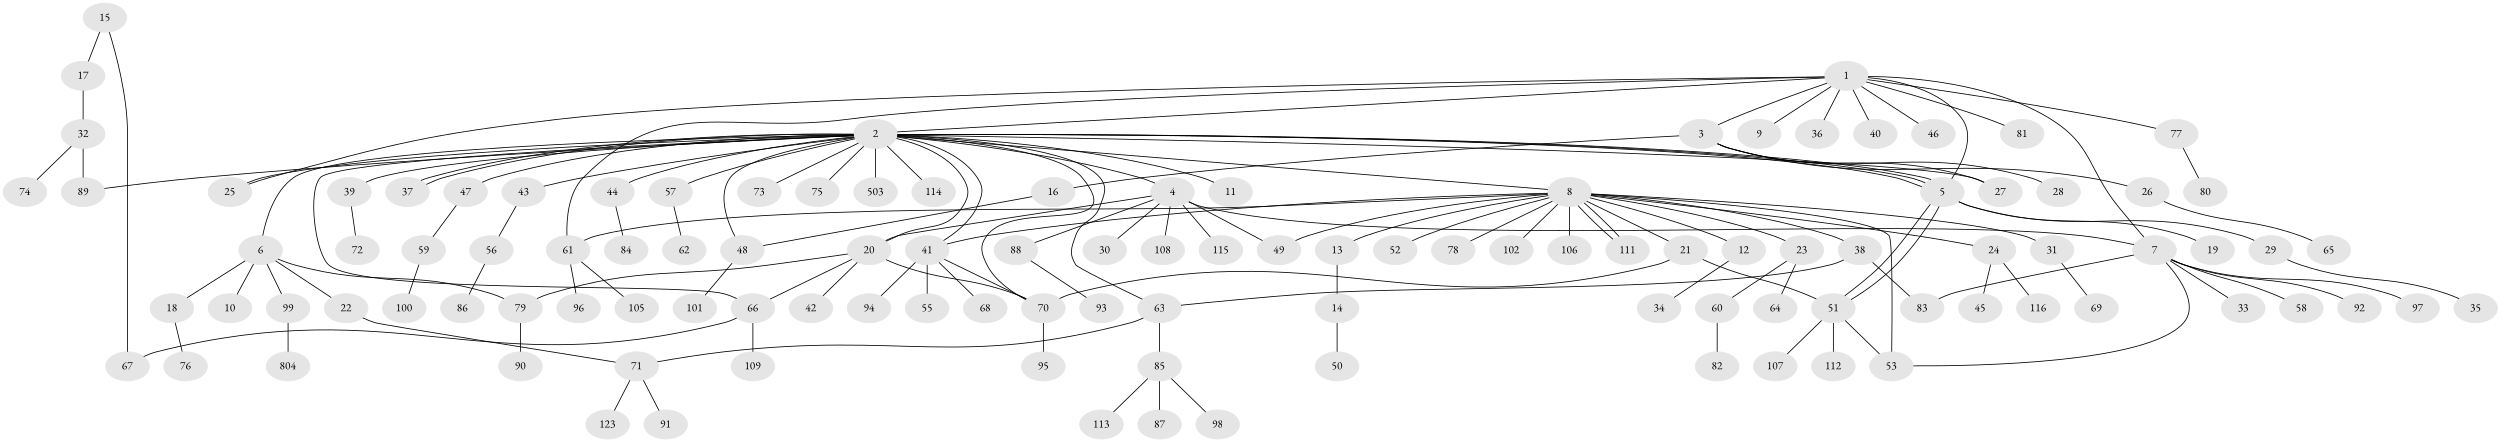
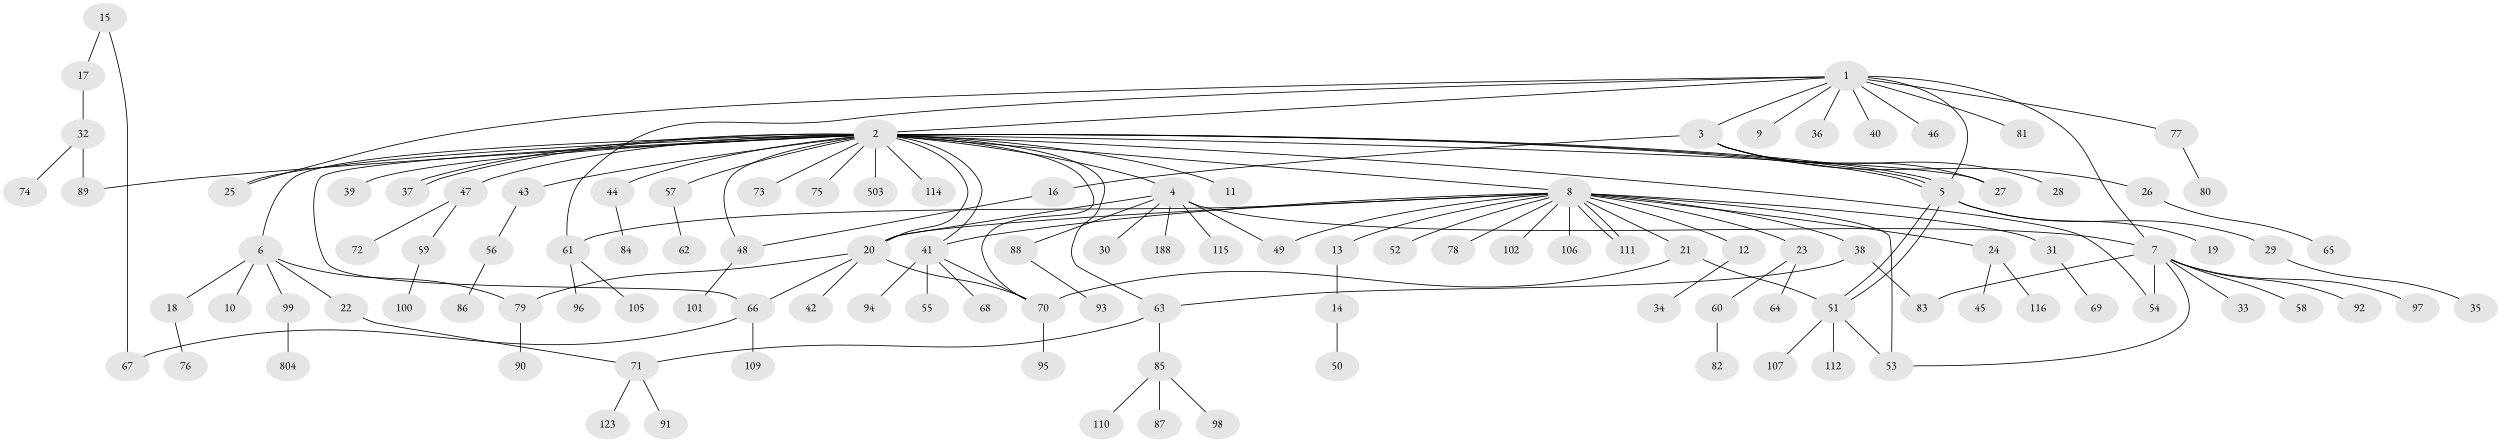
none -> (1083, 218)
(353, 221) -> (412, 221)
(1163, 250) -> (1163, 250)
none -> (2155, 308)
(1101, 424) -> (1101, 424)
